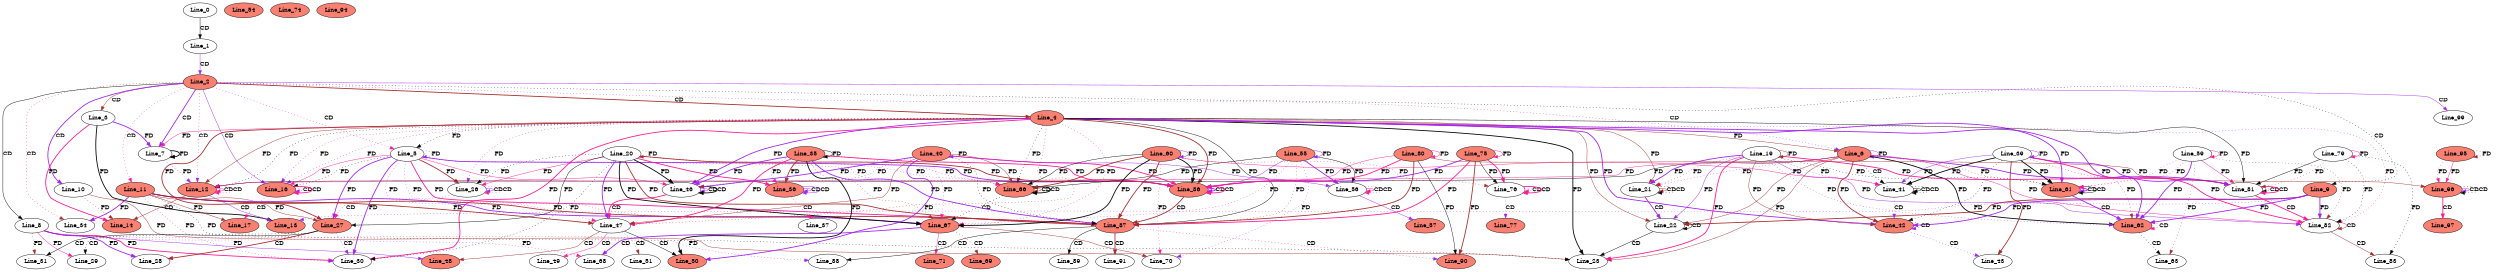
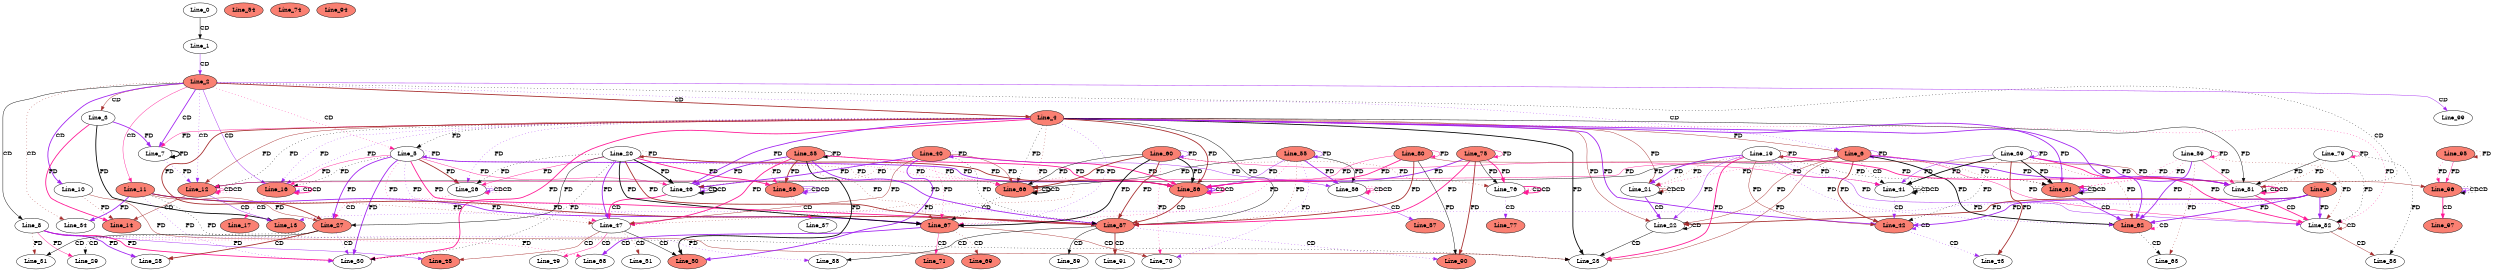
(135, 121) -> (135, 121)
(381, 205) -> (381, 205)
(186, 207) -> none
